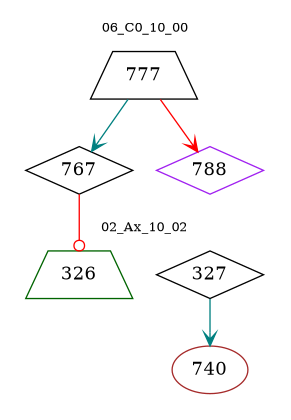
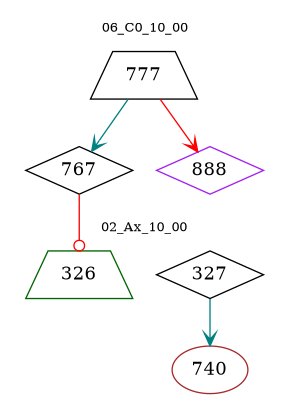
(210, 170) -> (210, 170)
(145, 228) -> (145, 228)
